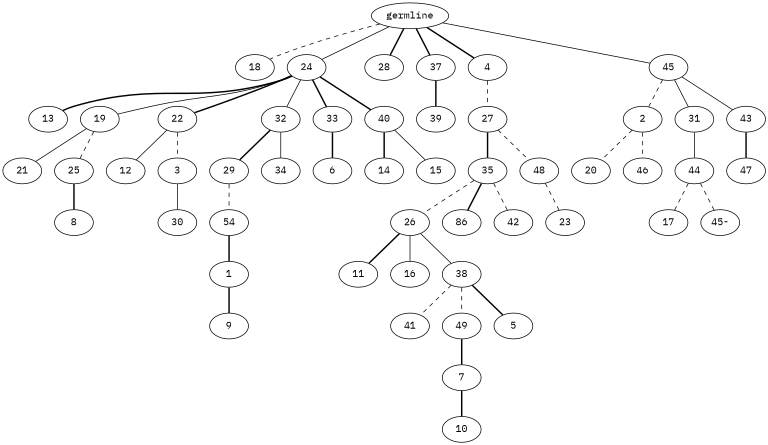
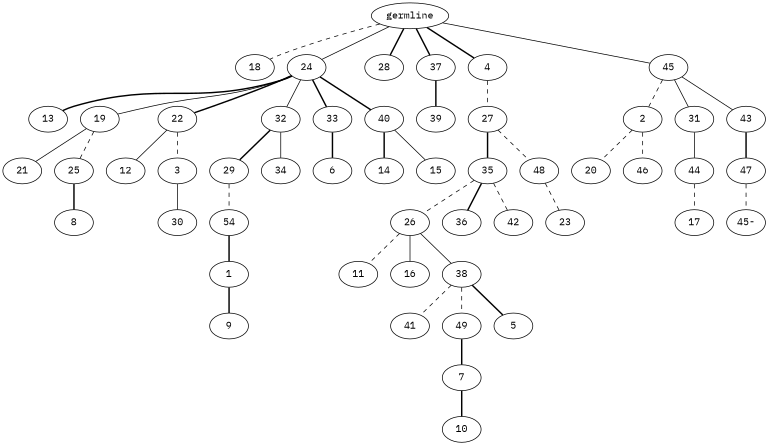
(707, 197) -> (746, 197)
(462, 223) -> (462, 223)
(384, 248) -> (384, 248)
